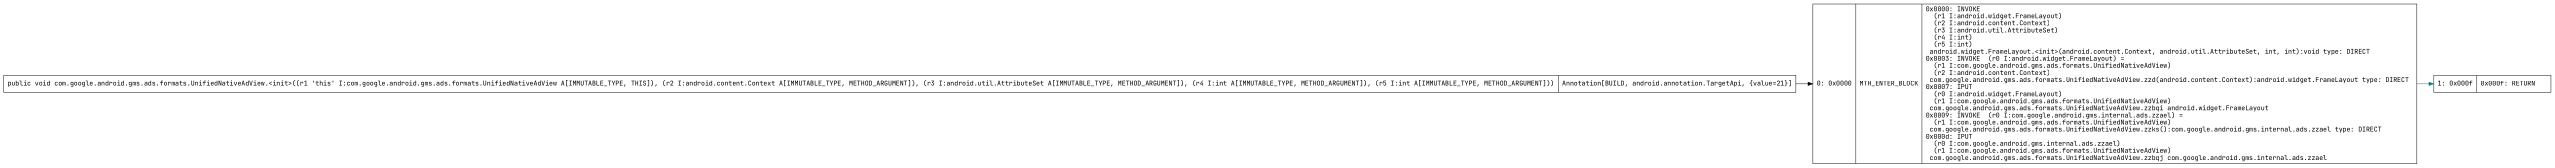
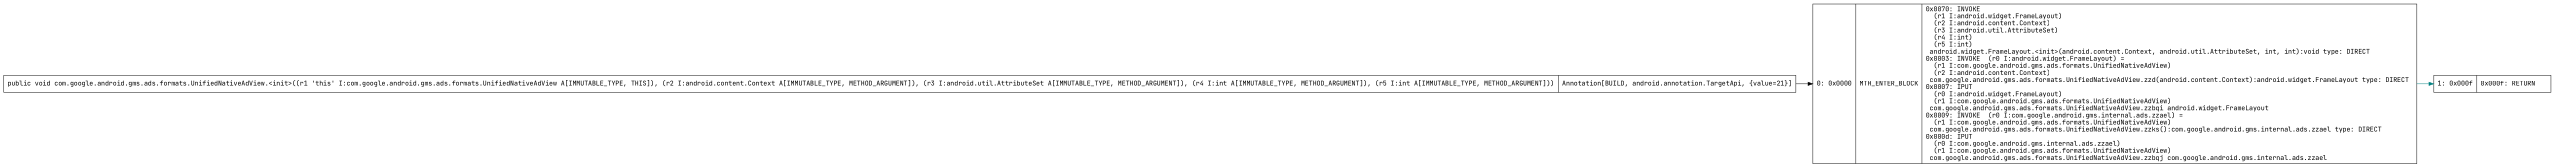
(1957, 9) -> (1957, 9)
